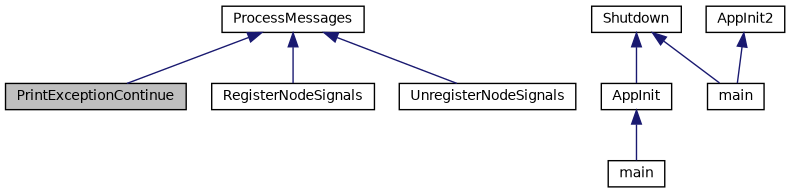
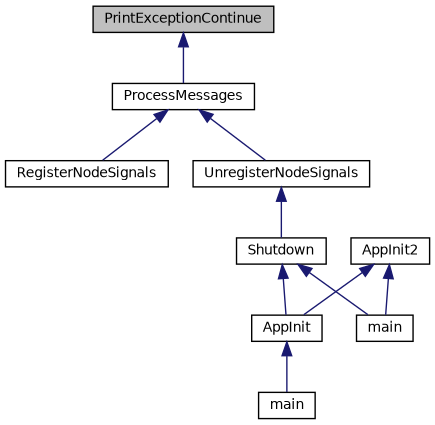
(188, 60) -> (183, 65)
none -> (281, 220)
none -> (329, 297)
